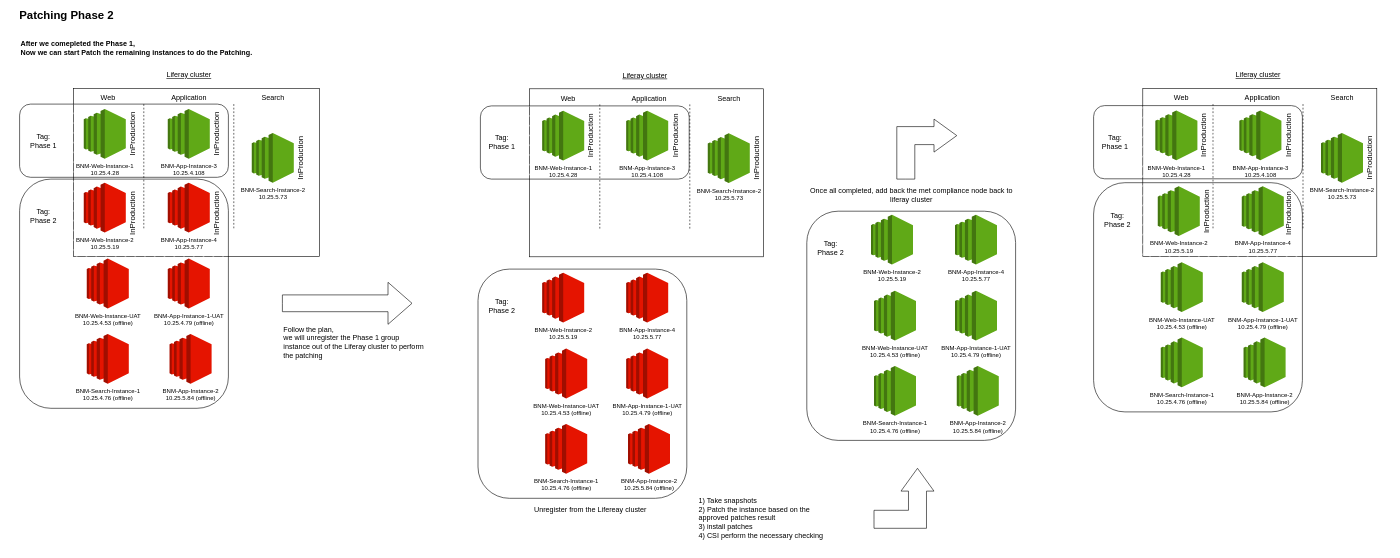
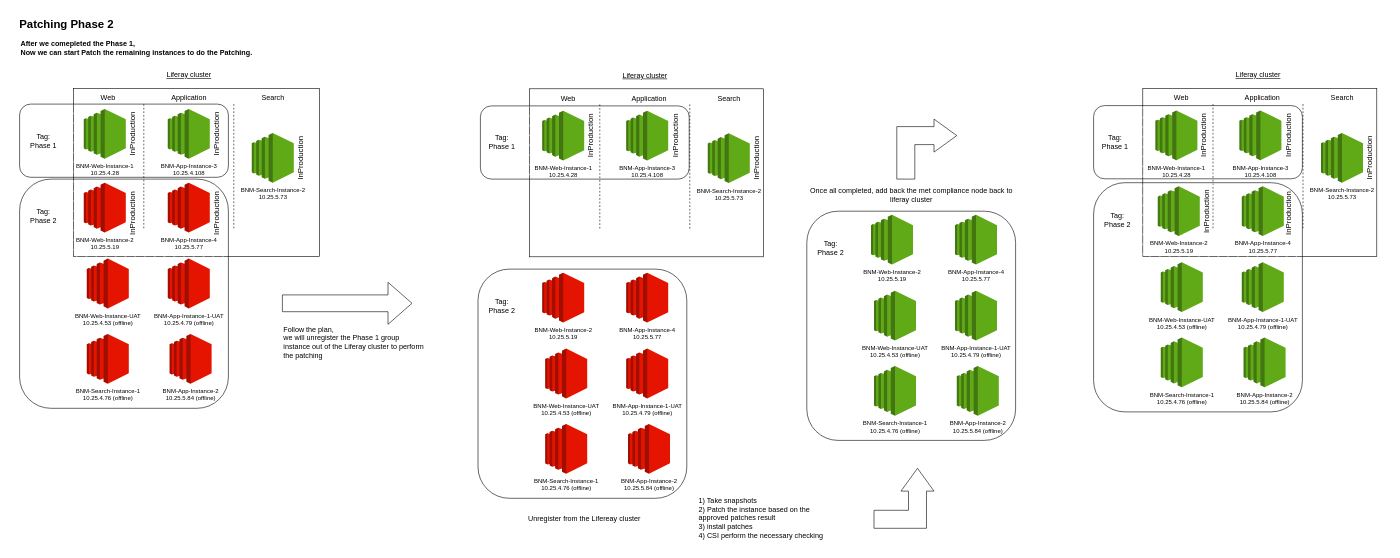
(66, 15) -> (66, 24)
(590, 510) -> (584, 519)
